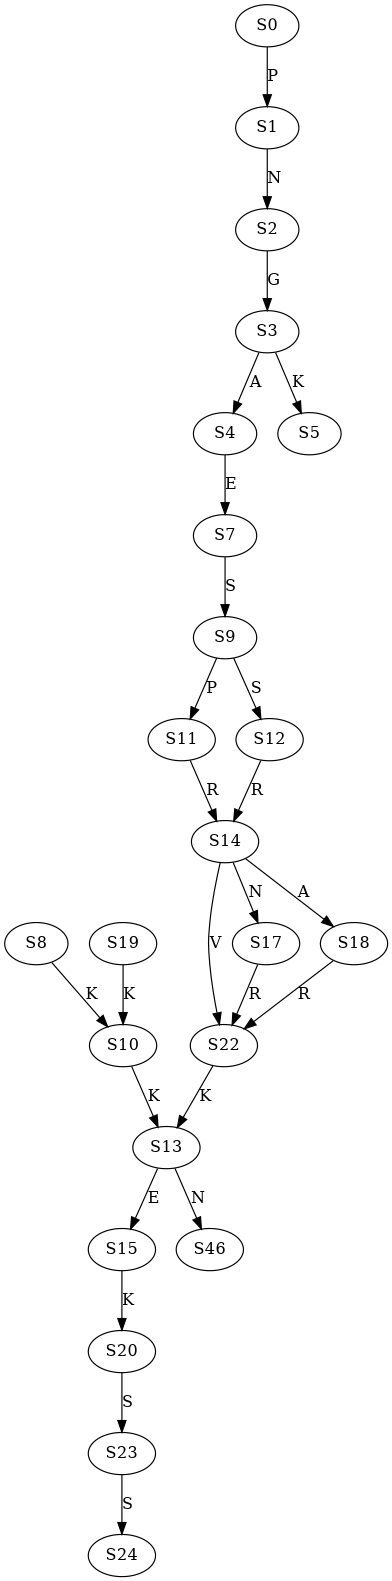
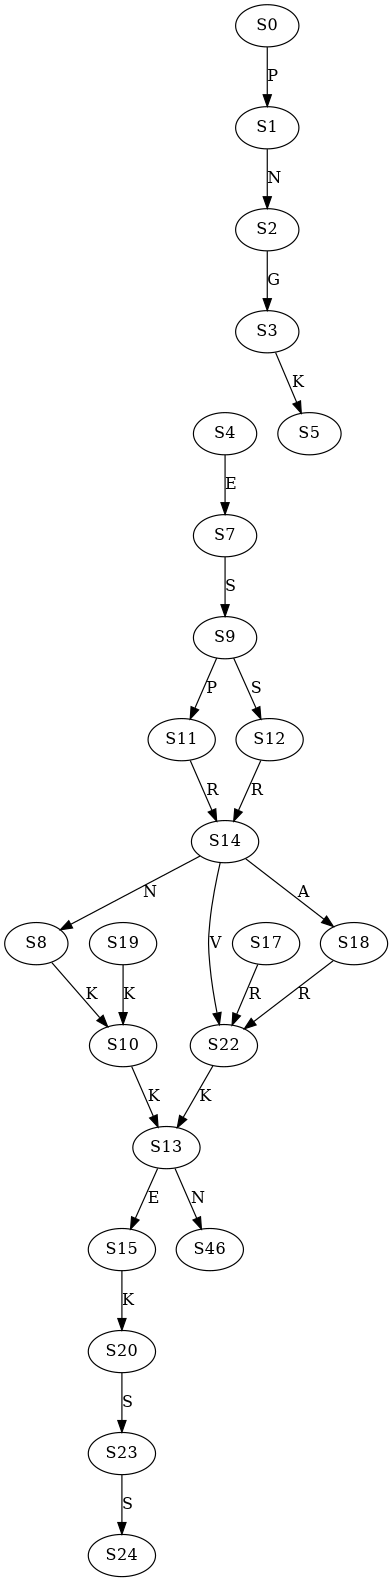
(248, 377) -> none
(243, 887) -> (135, 890)
